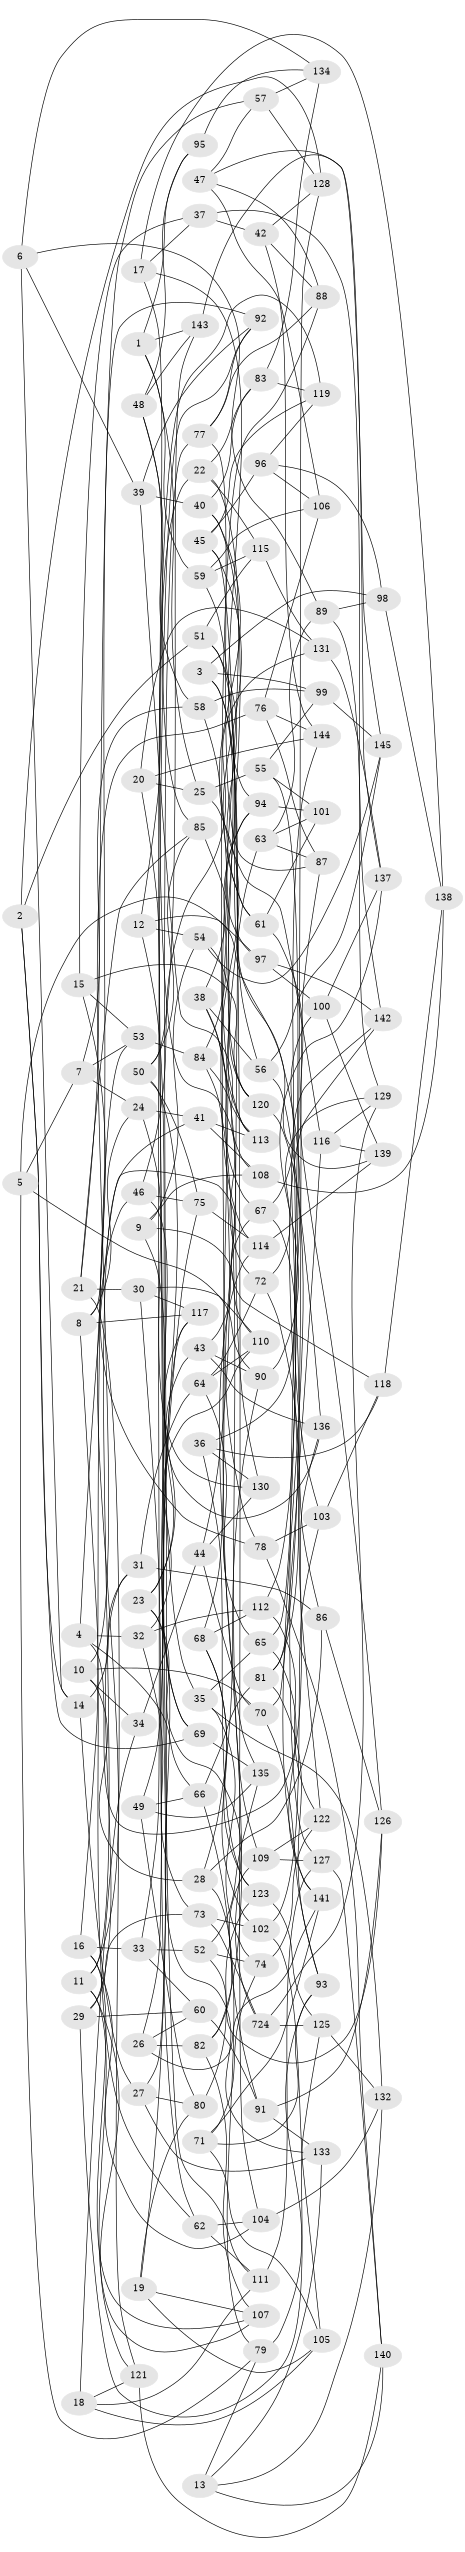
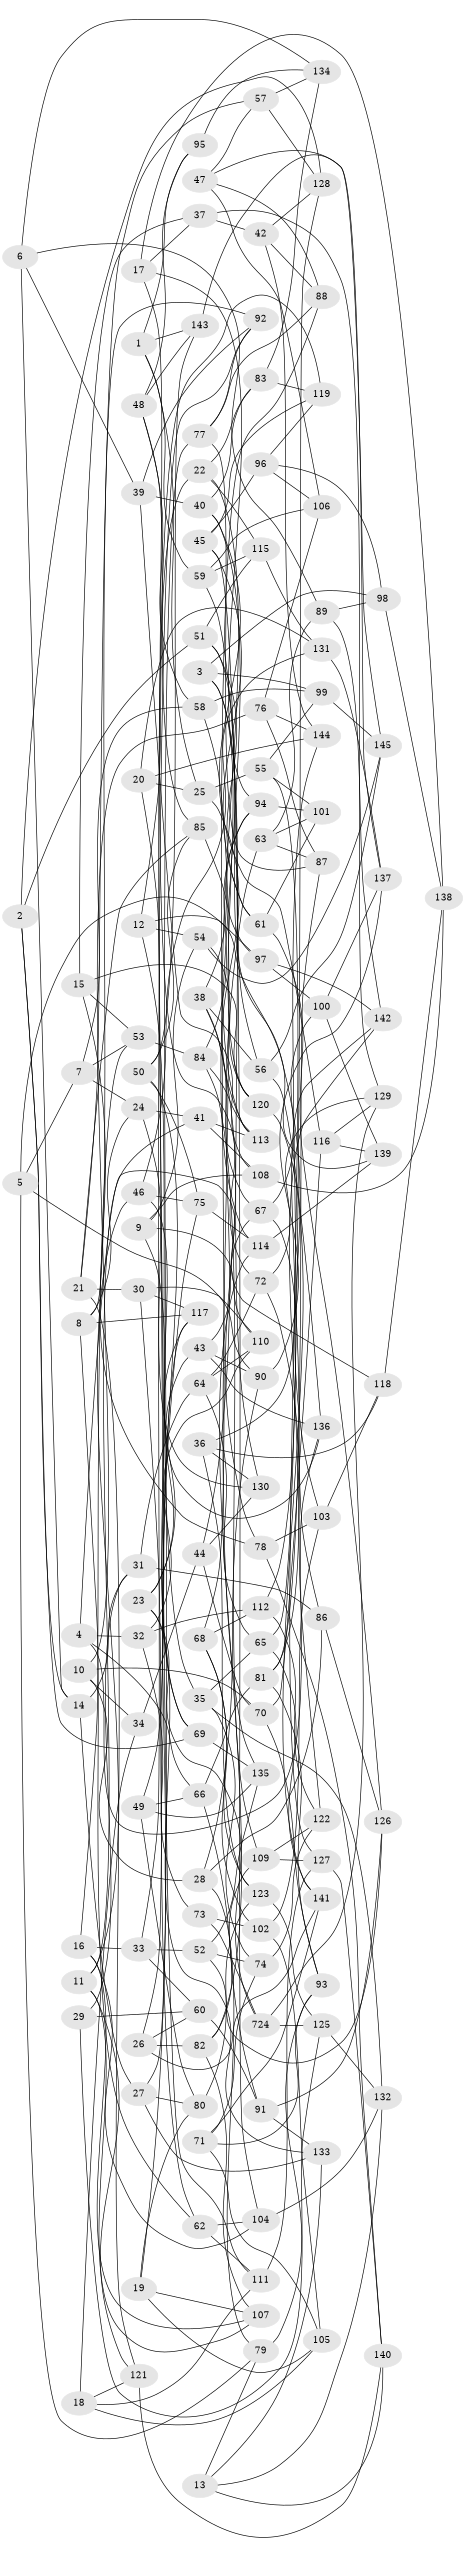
(122, 1931) -> none
